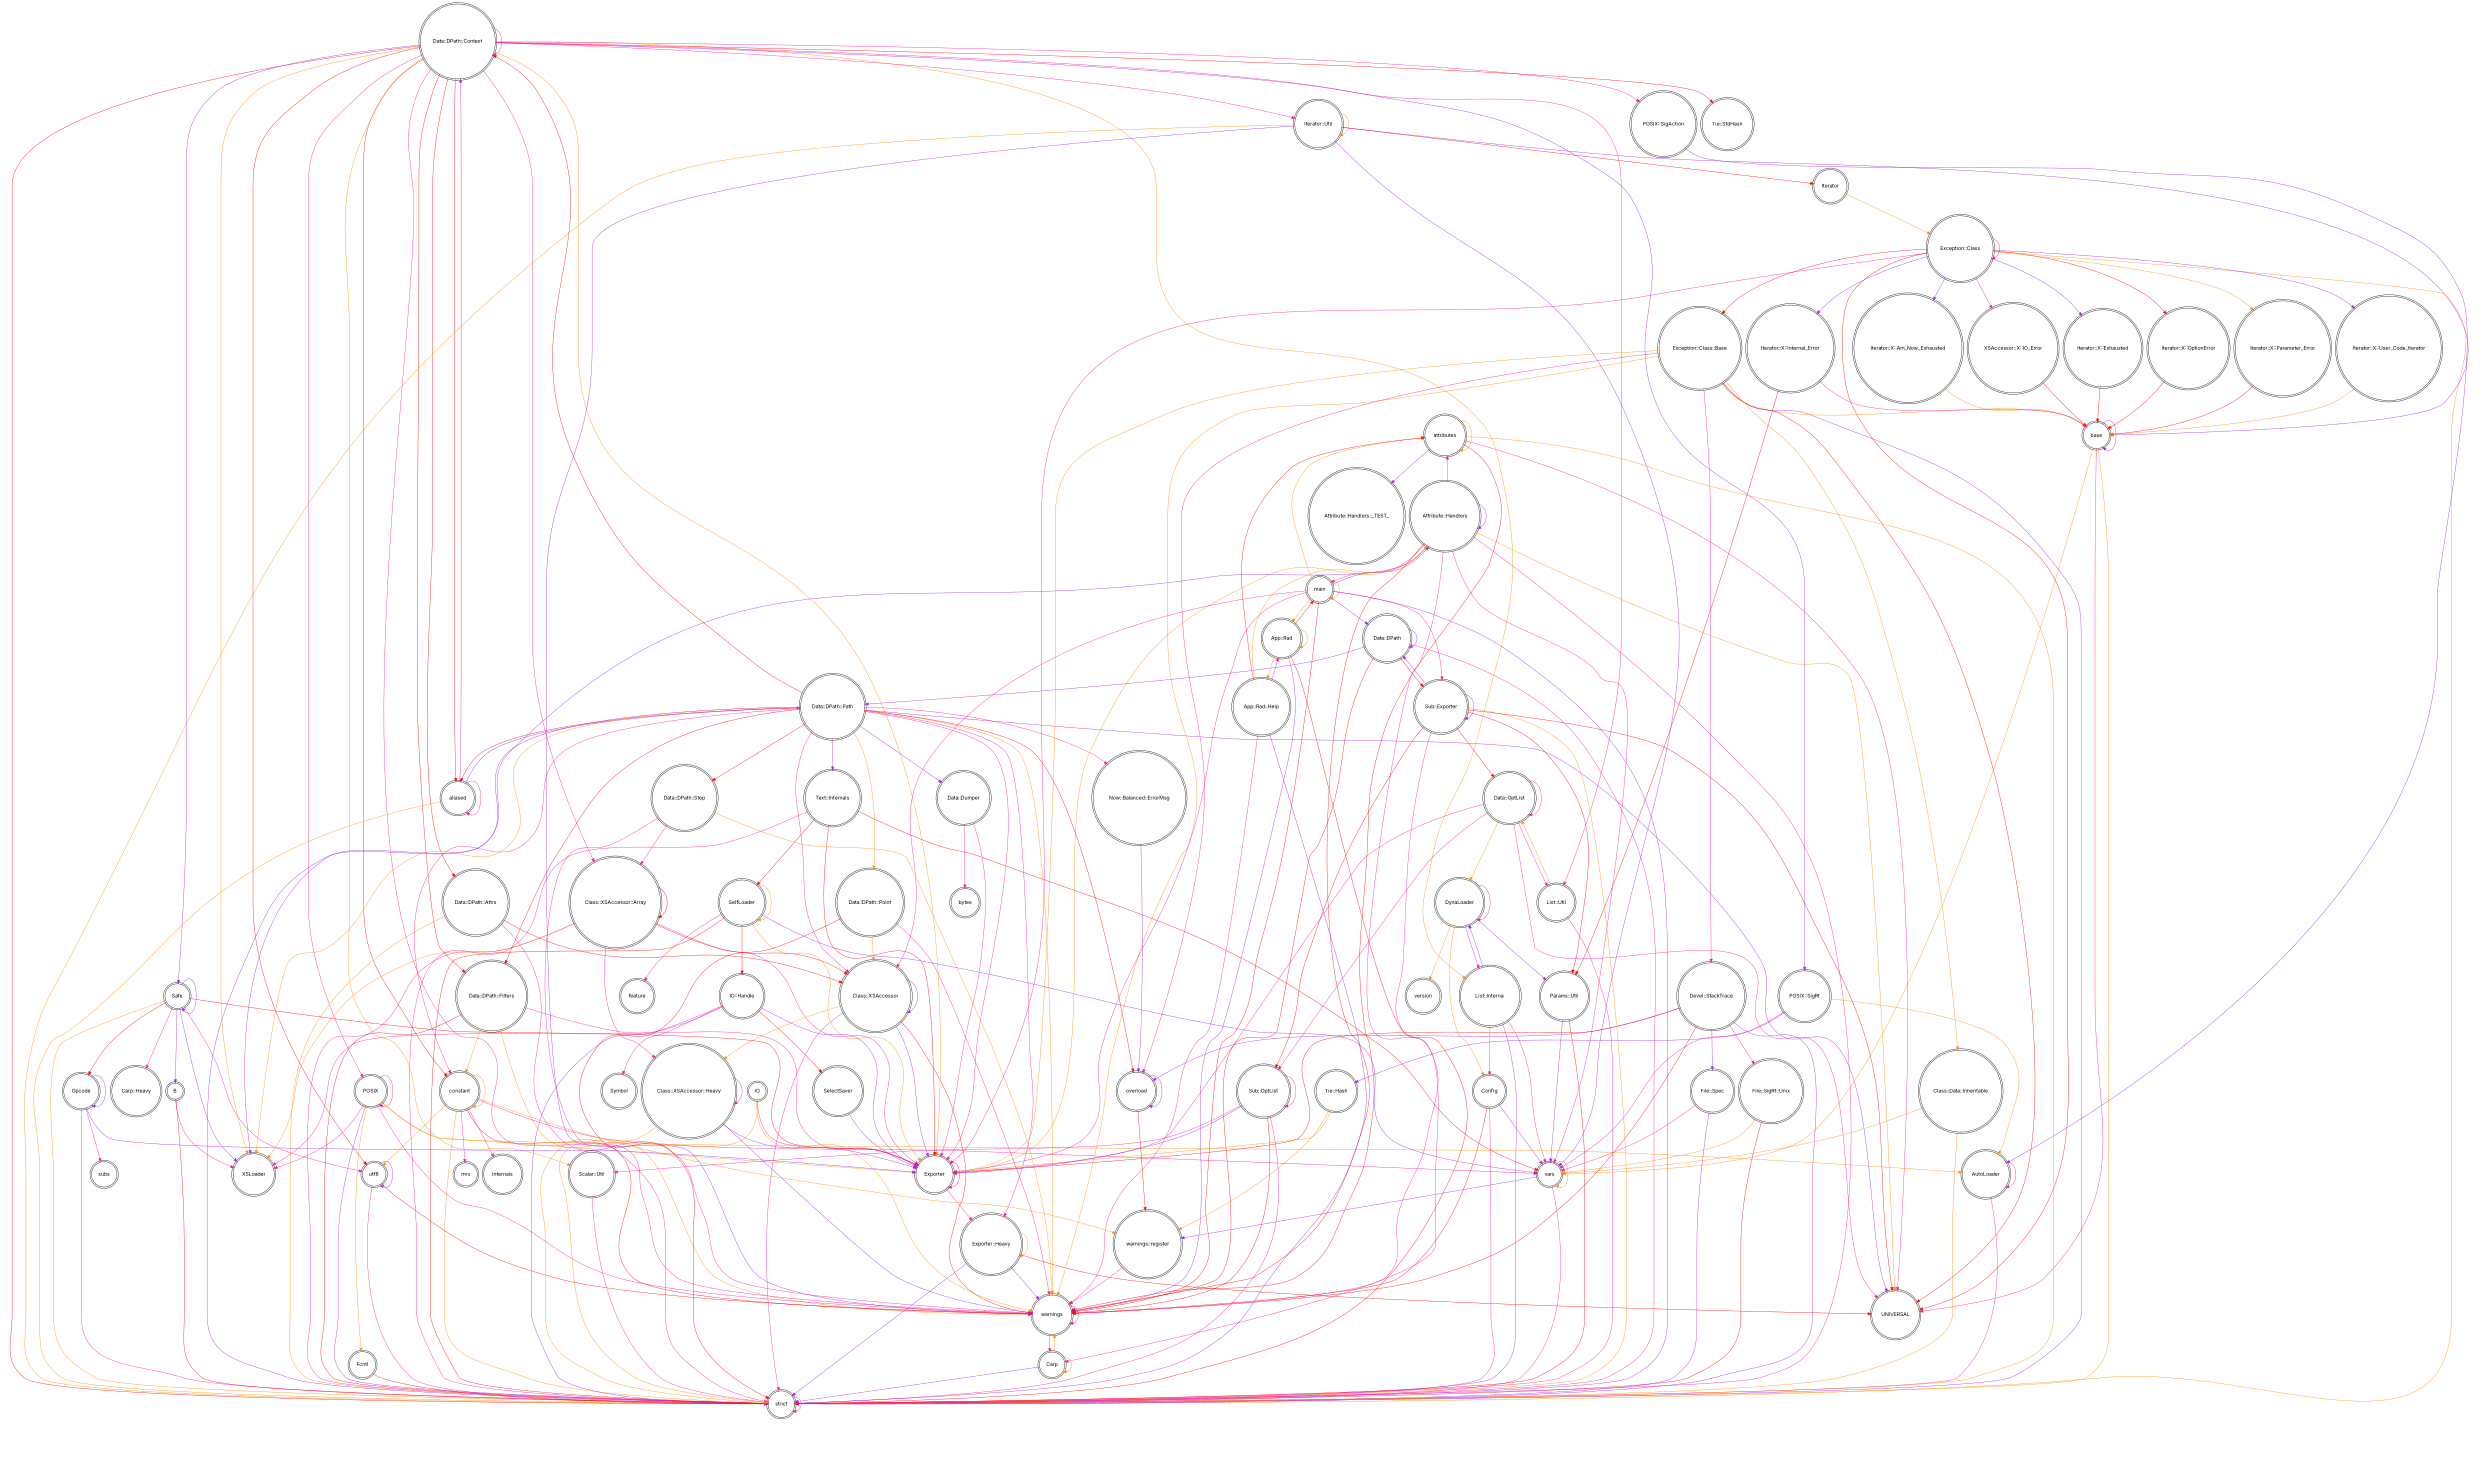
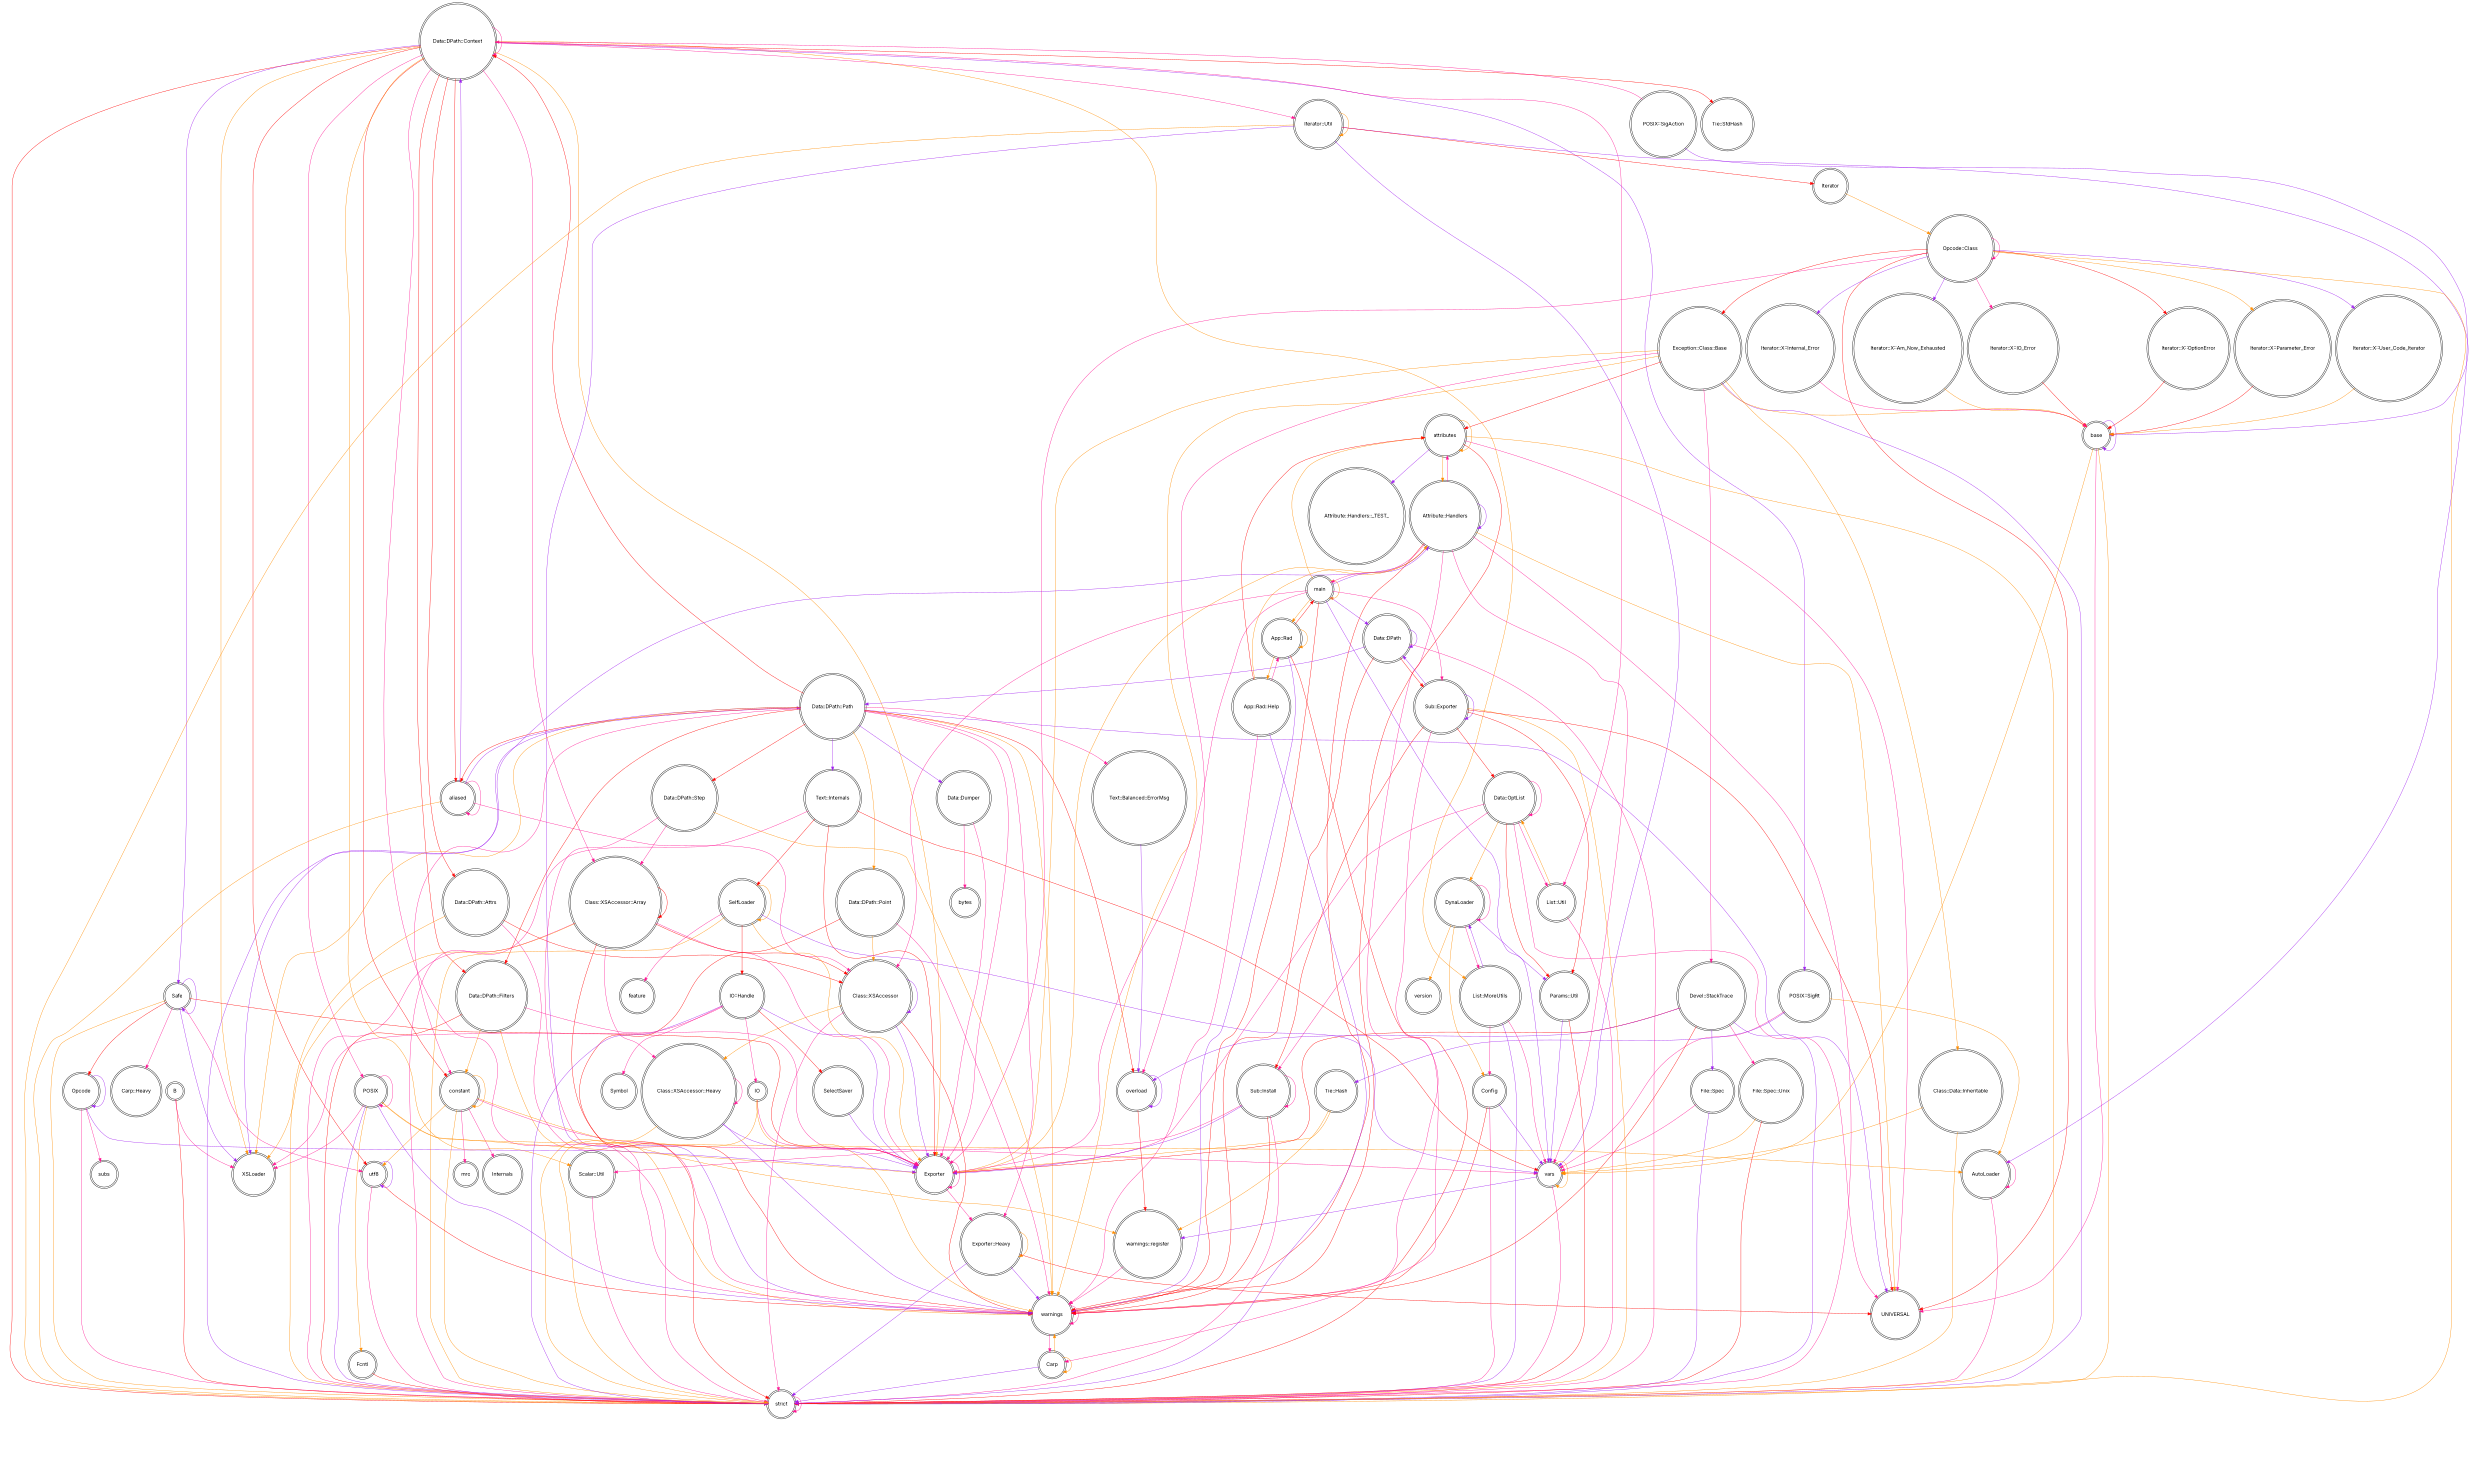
(1068, 51) -> (1073, 51)
(1960, 249) -> (1960, 249)
(2013, 348) -> (2013, 348)
(2103, 348) -> none
none -> (1443, 467)
(1686, 684) -> (1510, 904)
(1139, 798) -> (1139, 798)
(2003, 812) -> (1564, 395)
(803, 856) -> (726, 846)
(1490, 996) -> (1490, 996)
(176, 1044) -> none
none -> (750, 1048)
(1263, 1091) -> (1263, 1091)
(1771, 1091) -> (1771, 1091)
(431, 1184) -> (431, 1184)
(688, 1290) -> (670, 1288)
(679, 1292) -> (744, 1185)
(1668, 1316) -> (1495, 861)
